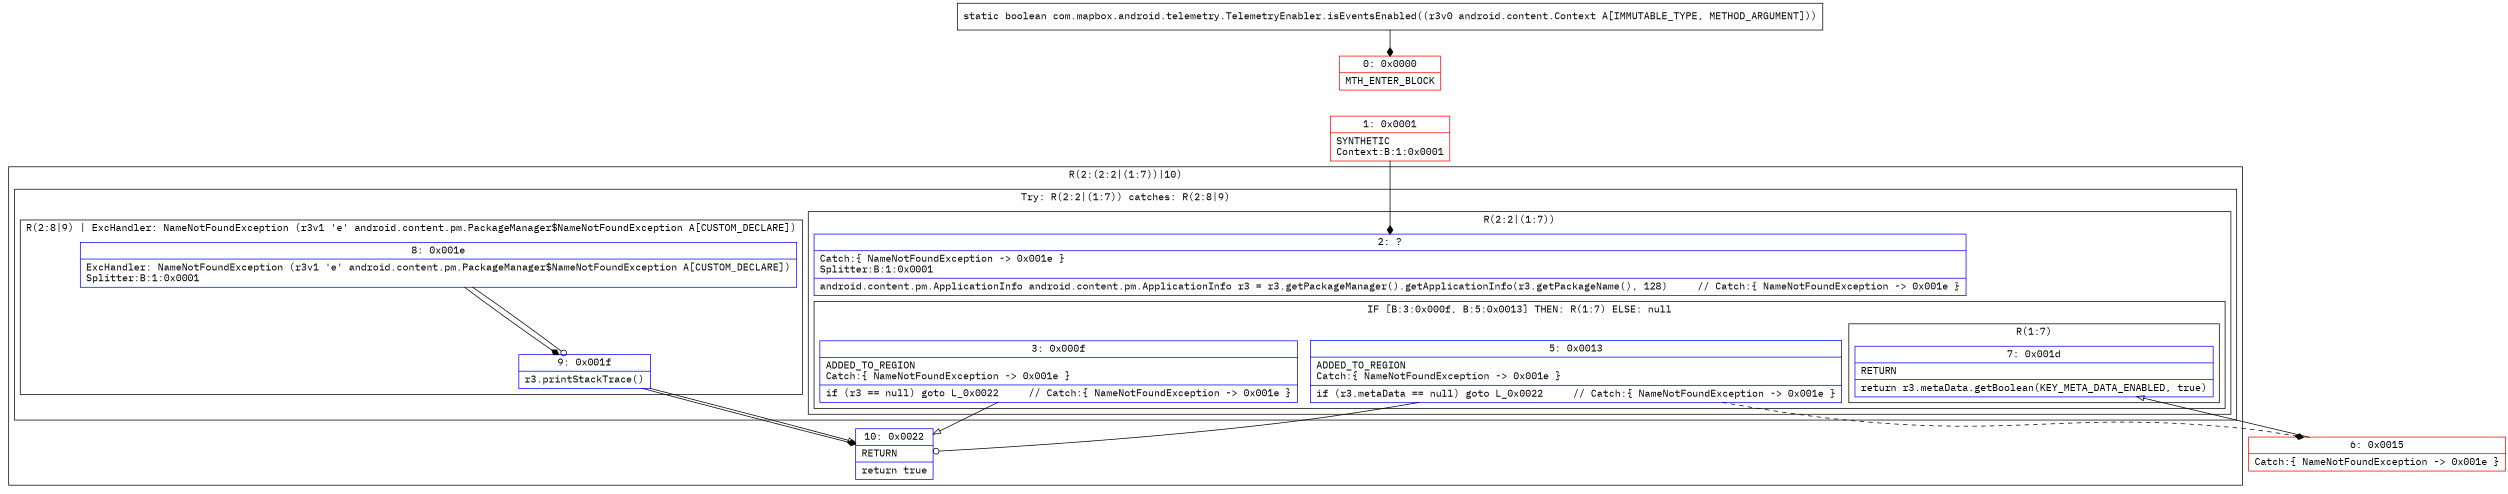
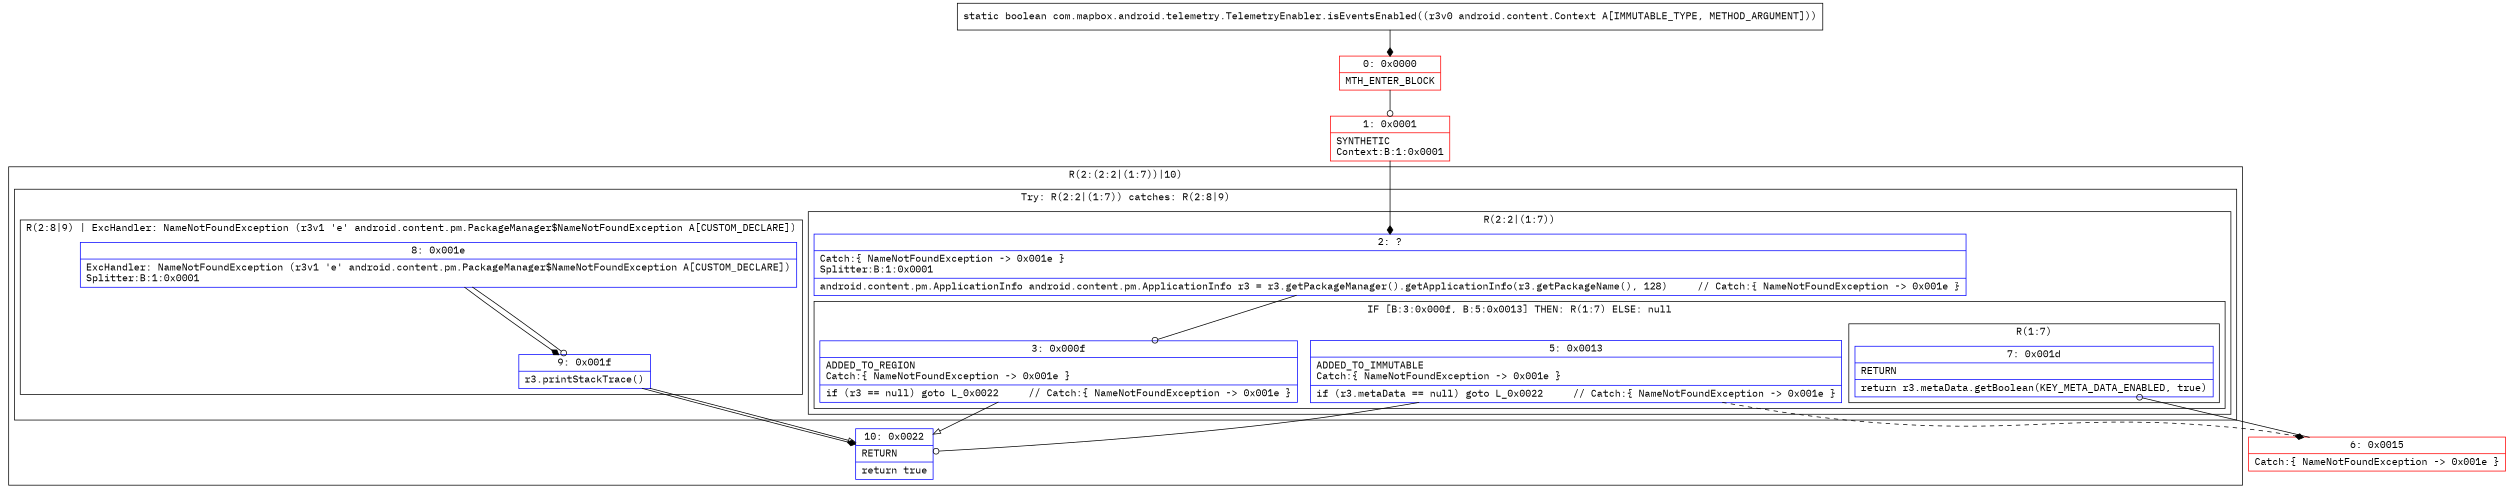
none -> (1390, 100)
none -> (1227, 317)
(1361, 365) -> (1370, 365)
(2247, 423) -> (2247, 423)
